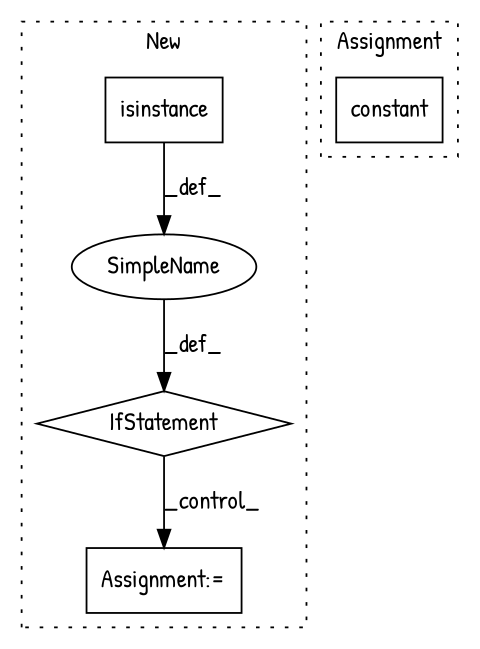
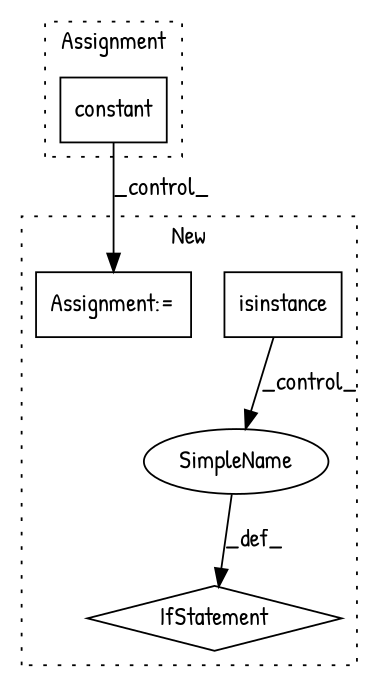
(194, 188) -> (310, 383)
(164, 493) -> (114, 198)
